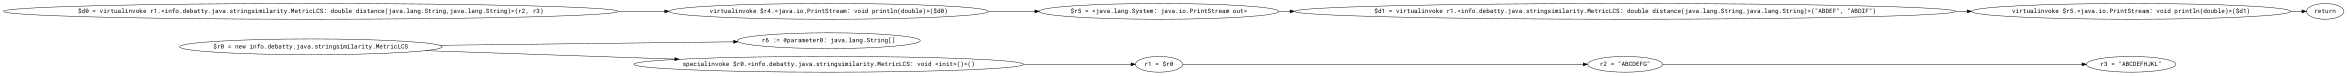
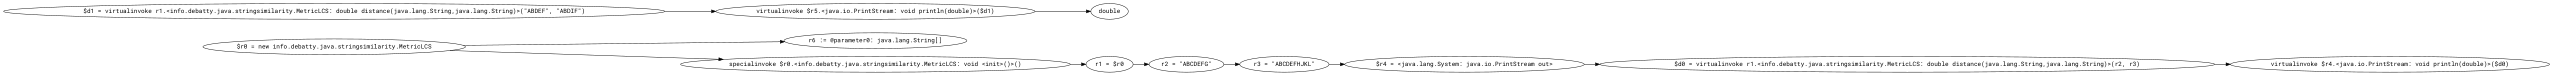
(1159, 11) -> none
(2325, 11) -> (1110, 11)
none -> (1464, 64)
